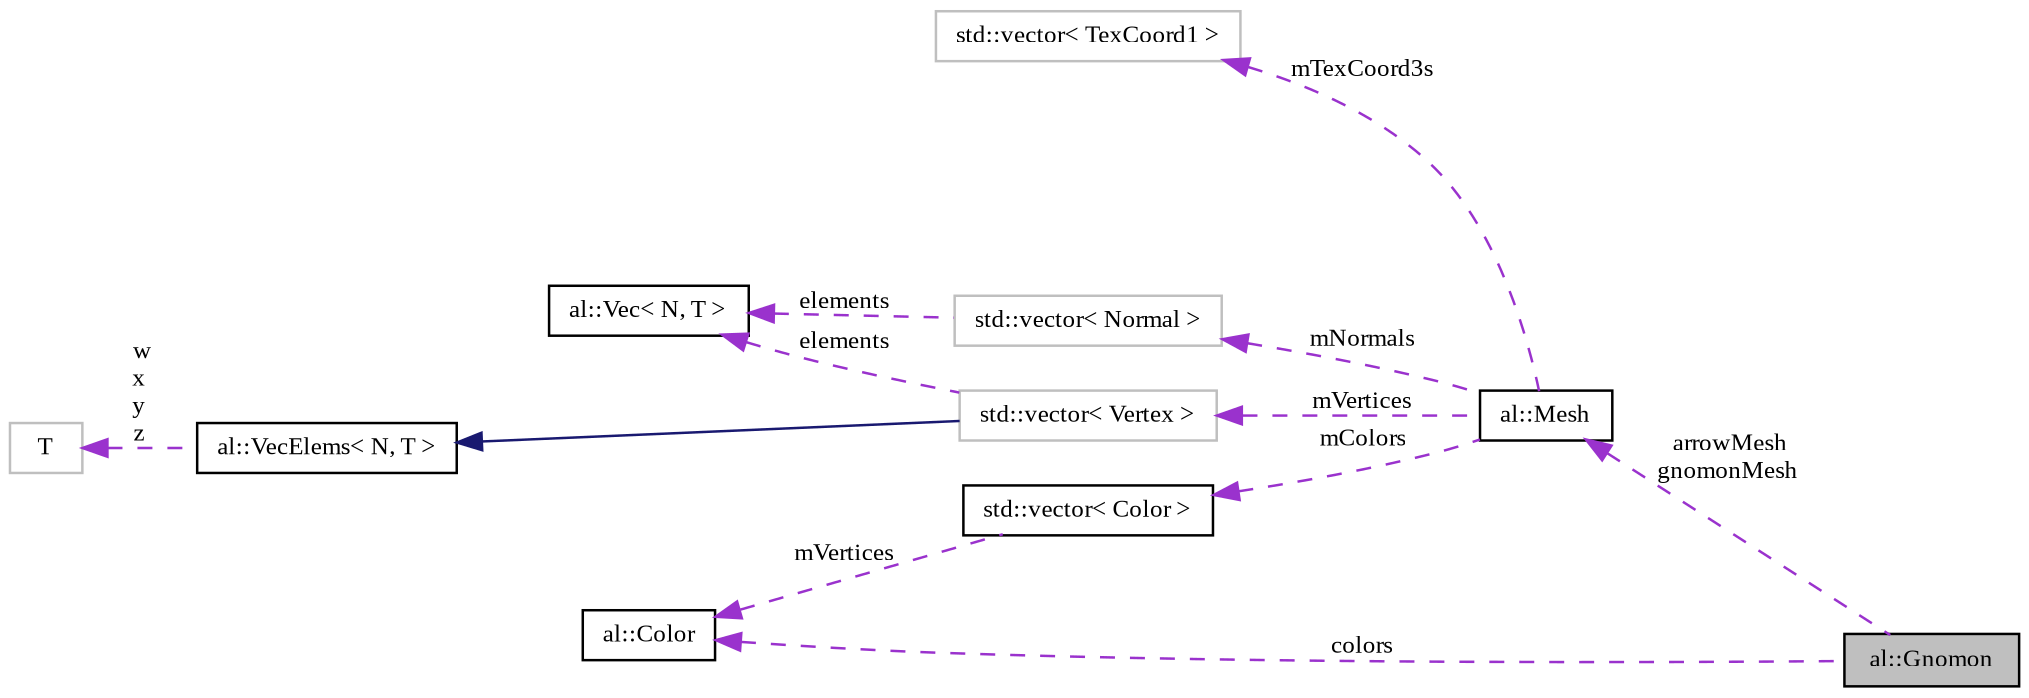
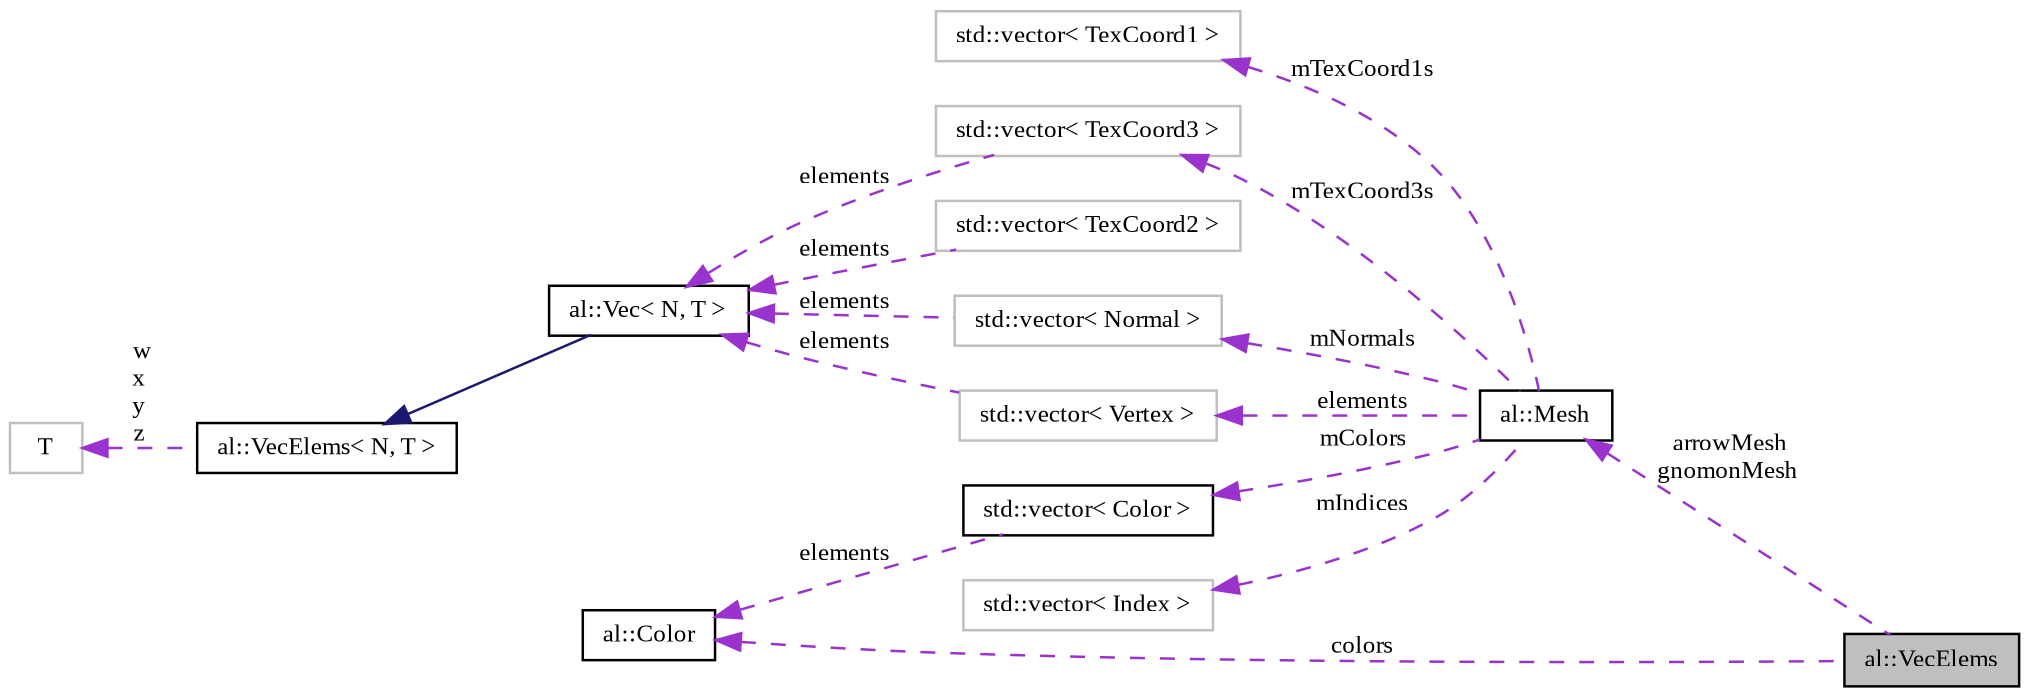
(1360, 70) -> (1360, 70)
none -> (1088, 131)
none -> (1088, 226)
(1360, 402) -> (1360, 402)
(721, 431) -> (499, 374)
(842, 554) -> (842, 554)
none -> (1088, 605)
(1932, 660) -> (1932, 660)
